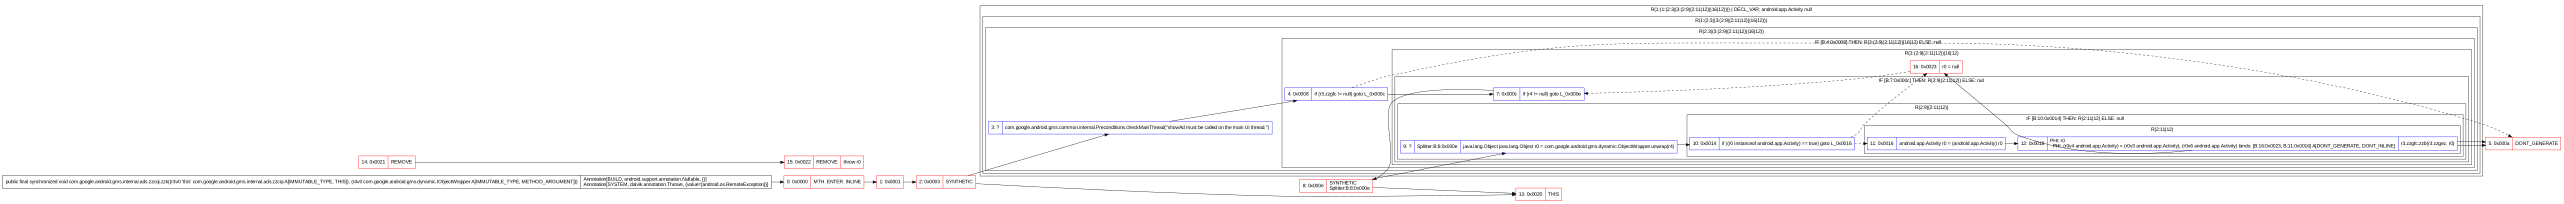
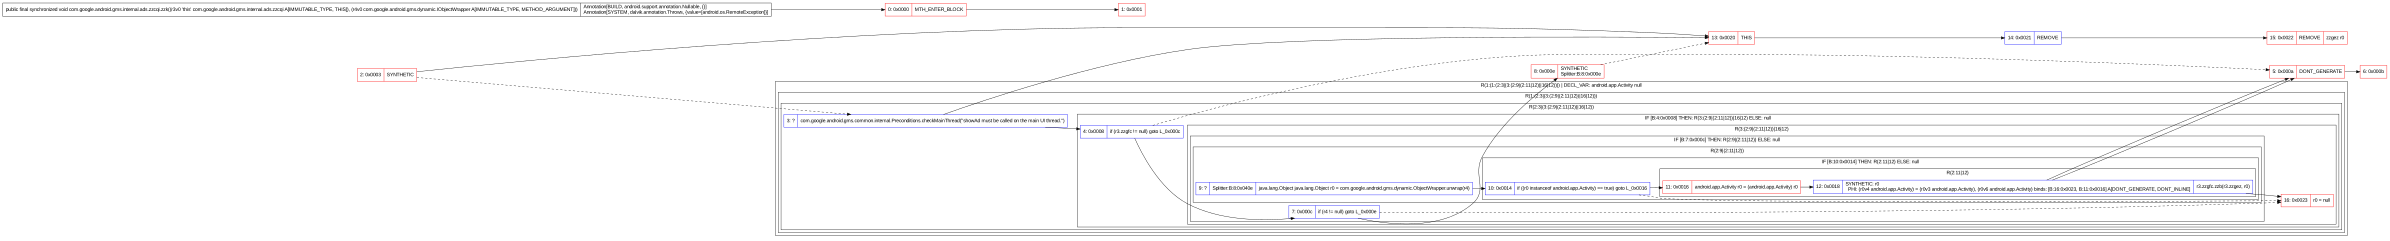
none -> (1878, 38)
none -> (1320, 41)
none -> (2373, 72)
(1749, 87) -> (1829, 212)
(2058, 141) -> (1863, 184)
(1859, 144) -> (1654, 188)
(1936, 144) -> (1732, 187)
(1437, 147) -> (1233, 188)
(1036, 155) -> (632, 96)
(387, 162) -> (2033, 38)
(852, 162) -> (2335, 38)
(1437, 167) -> none
(837, 182) -> (939, 10)
(908, 182) -> none
(1443, 190) -> (1663, 52)
